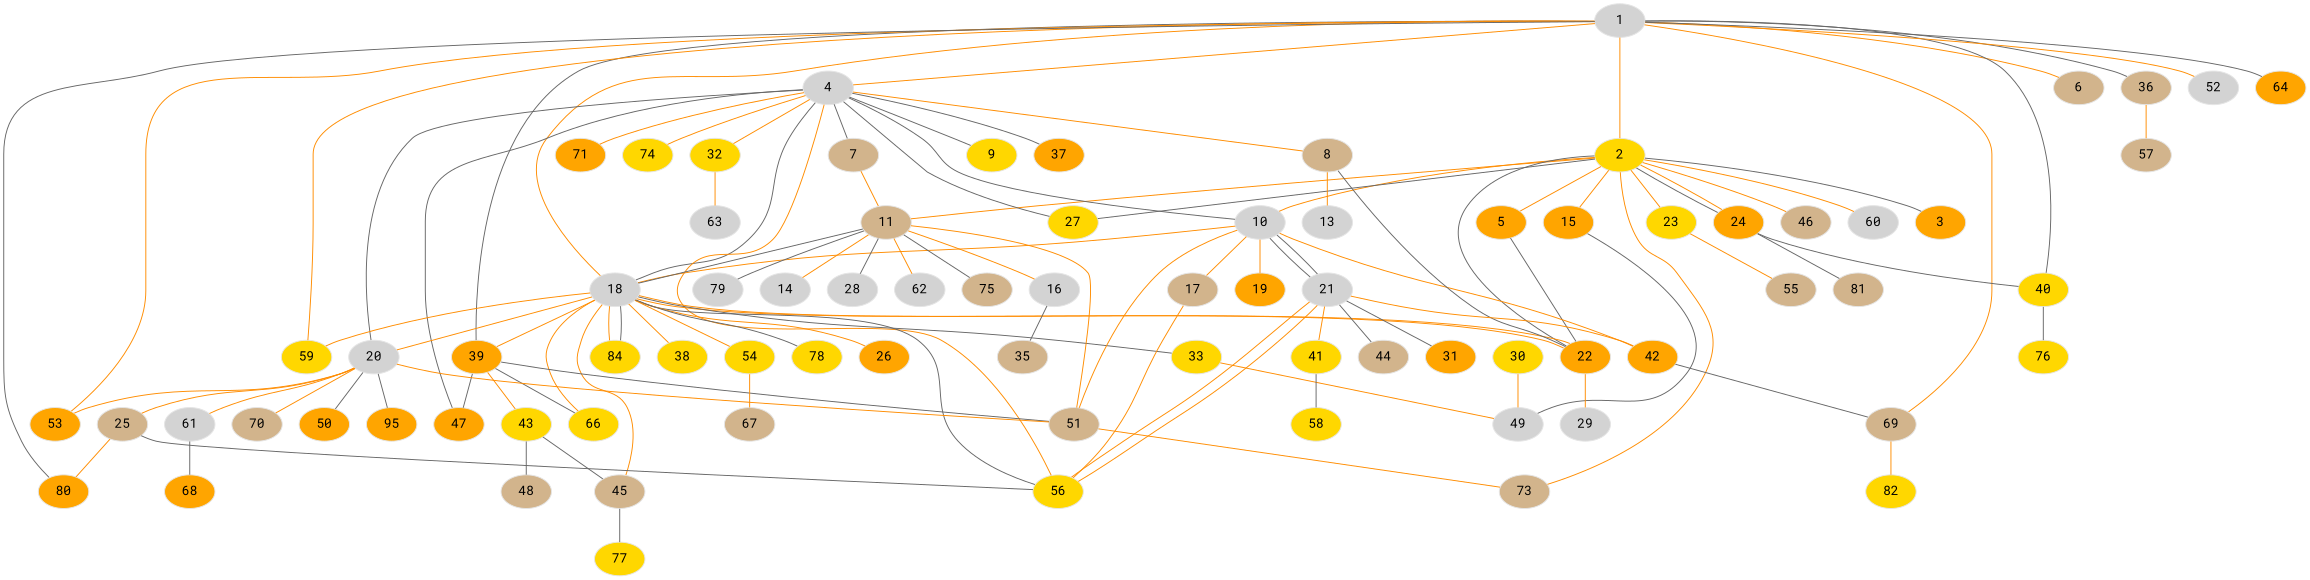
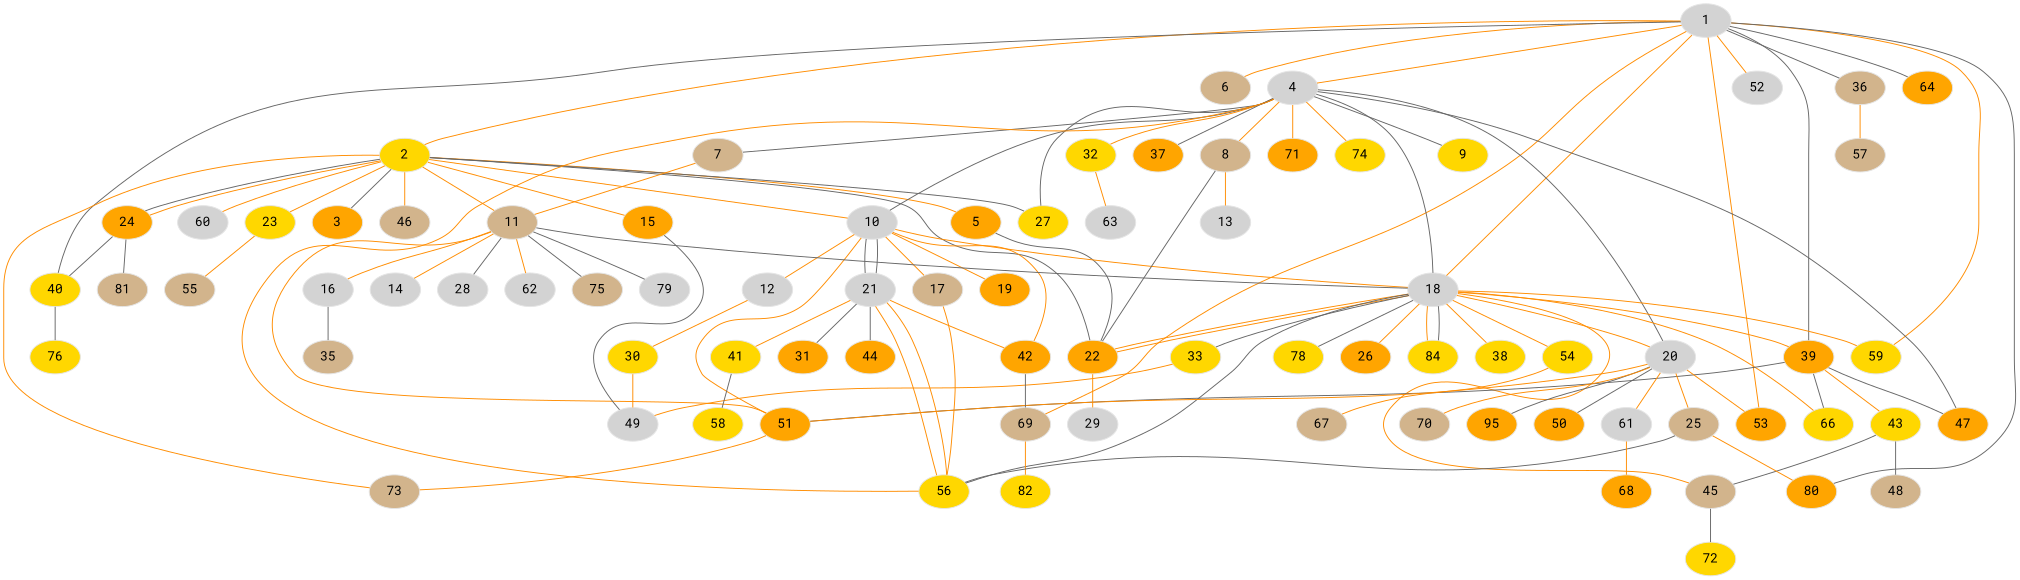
none -> (767, 290)
(1383, 357) -> (870, 357)
(1074, 424) -> (785, 424)
(190, 458) -> (1626, 458)
(620, 559) -> (1711, 559)
